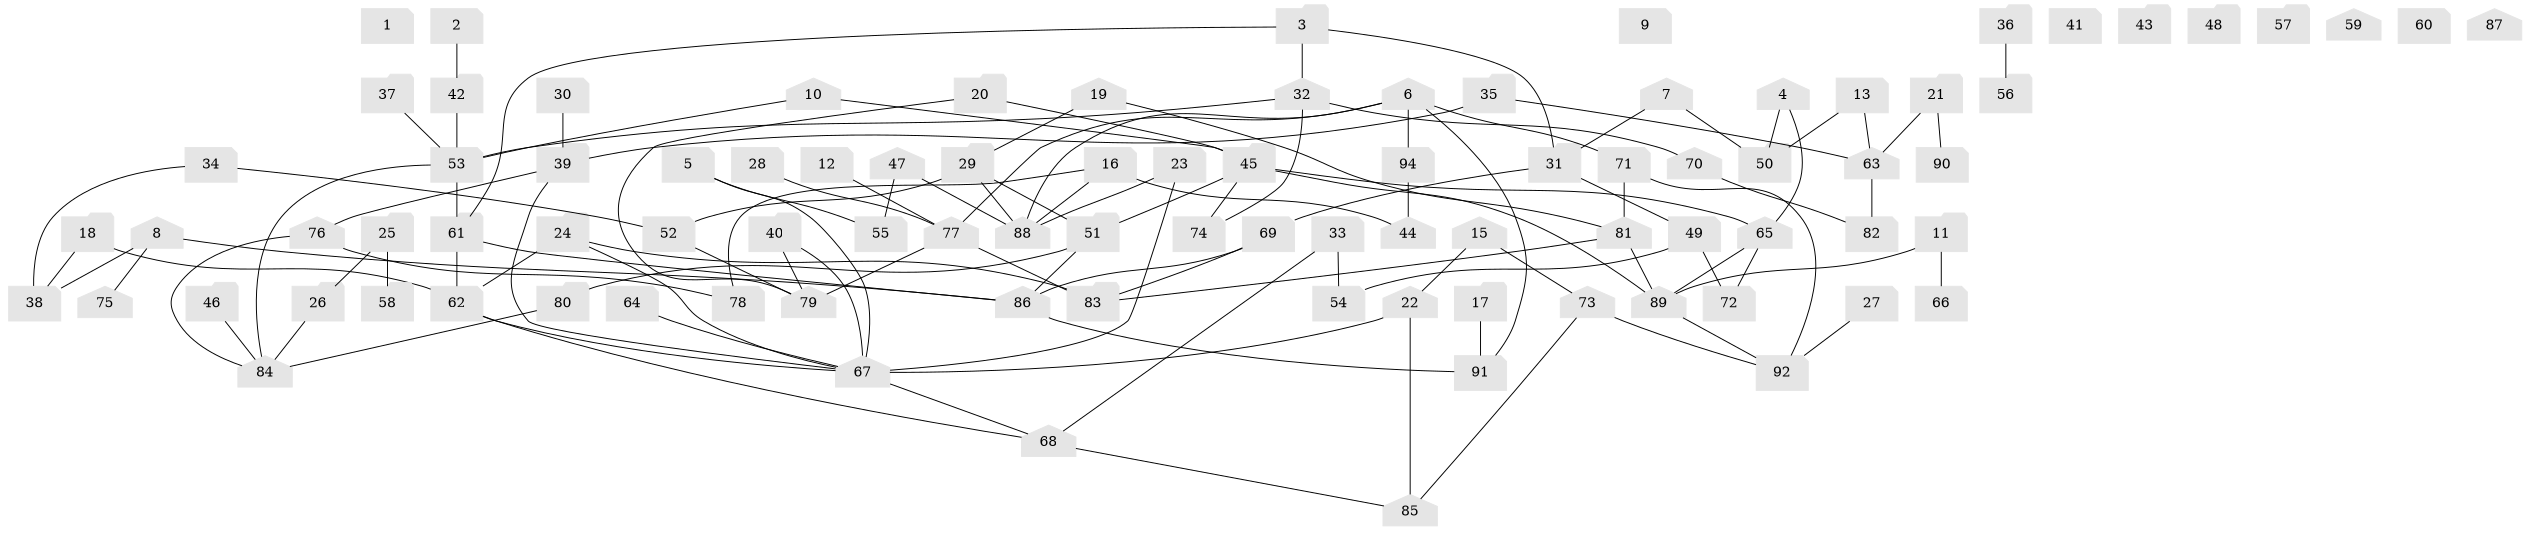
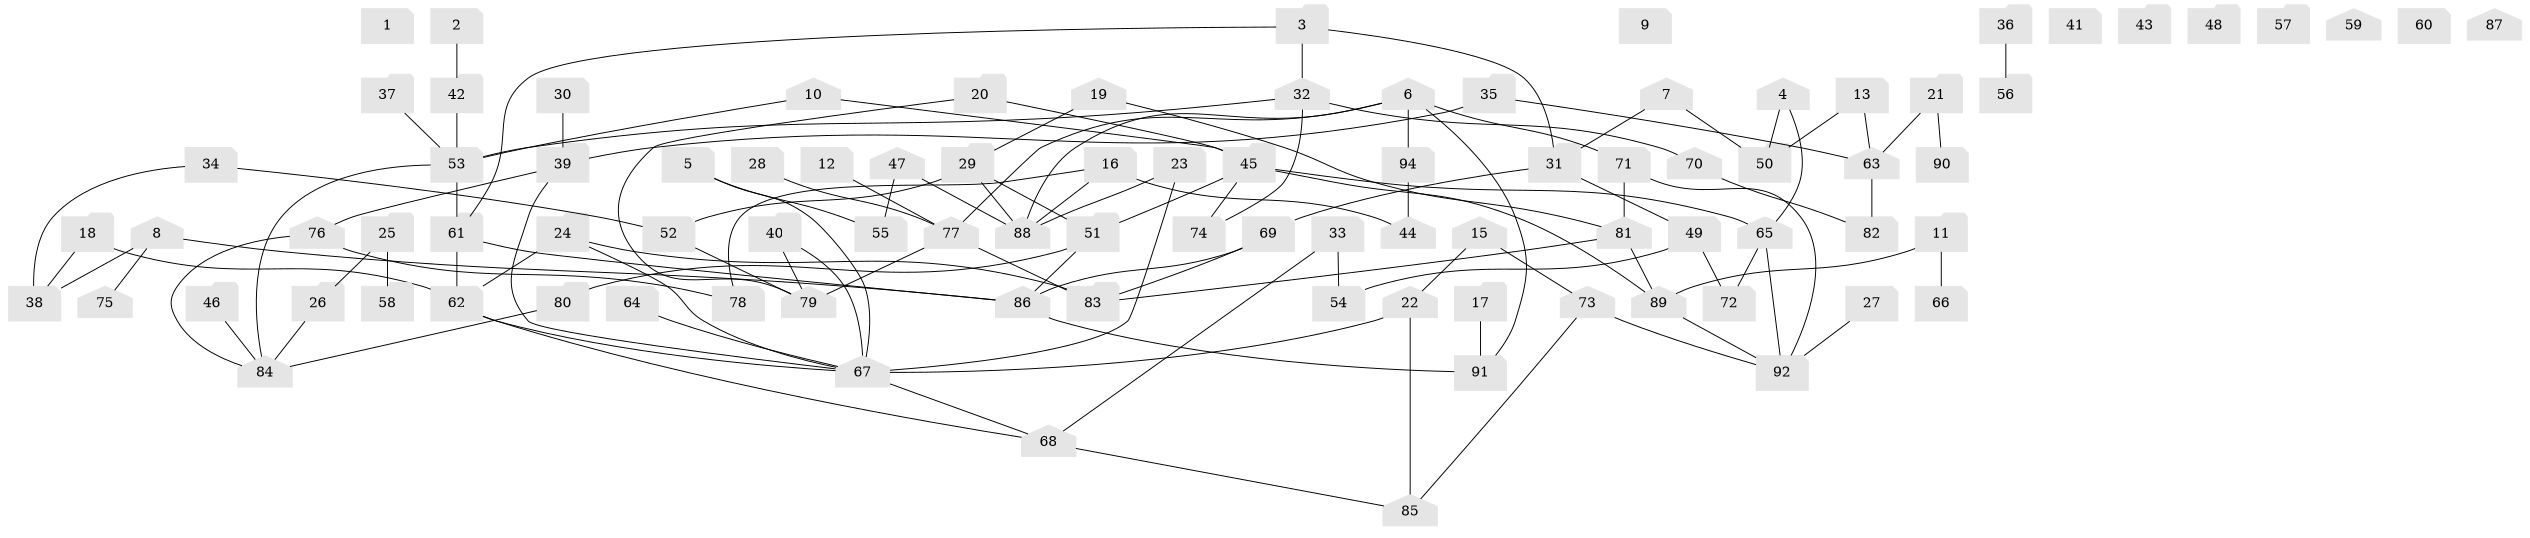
(1706, 273) -> (1773, 302)
